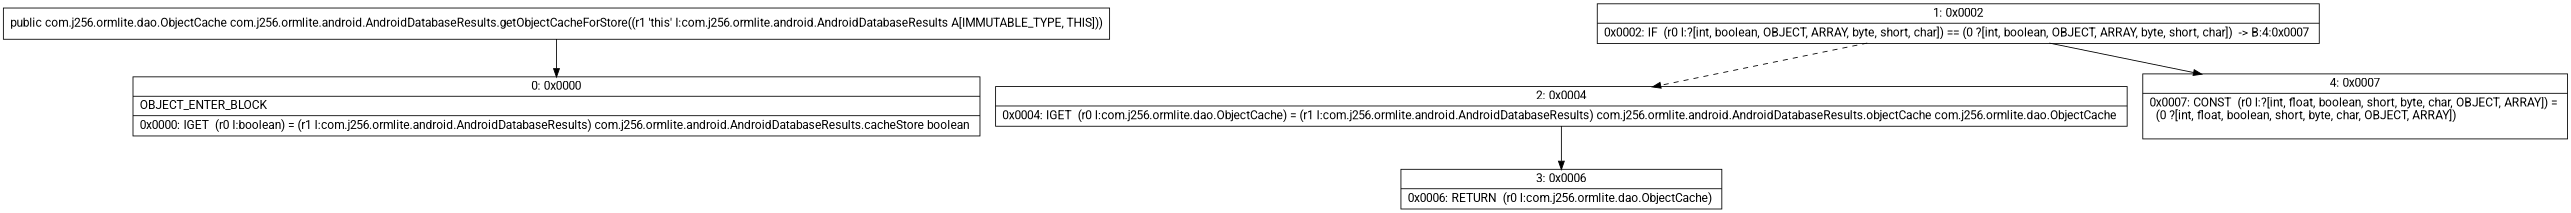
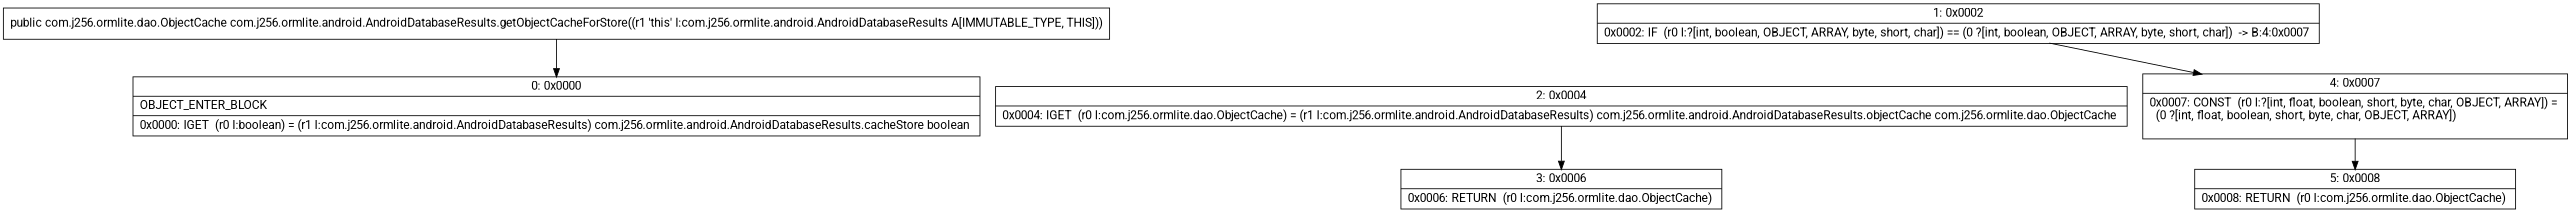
(1764, 64) -> none
none -> (2355, 189)
